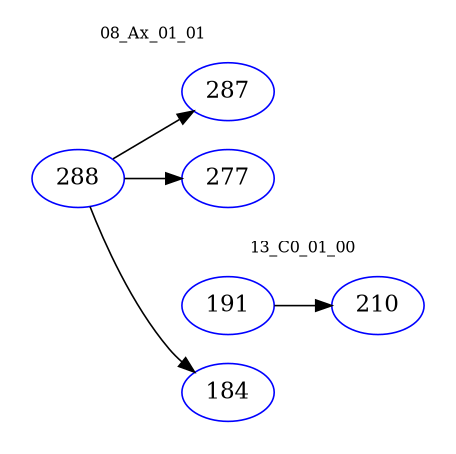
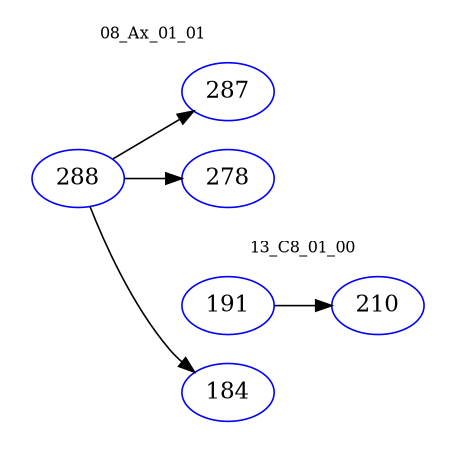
(228, 179) -> (228, 179)
(303, 248) -> (303, 248)
